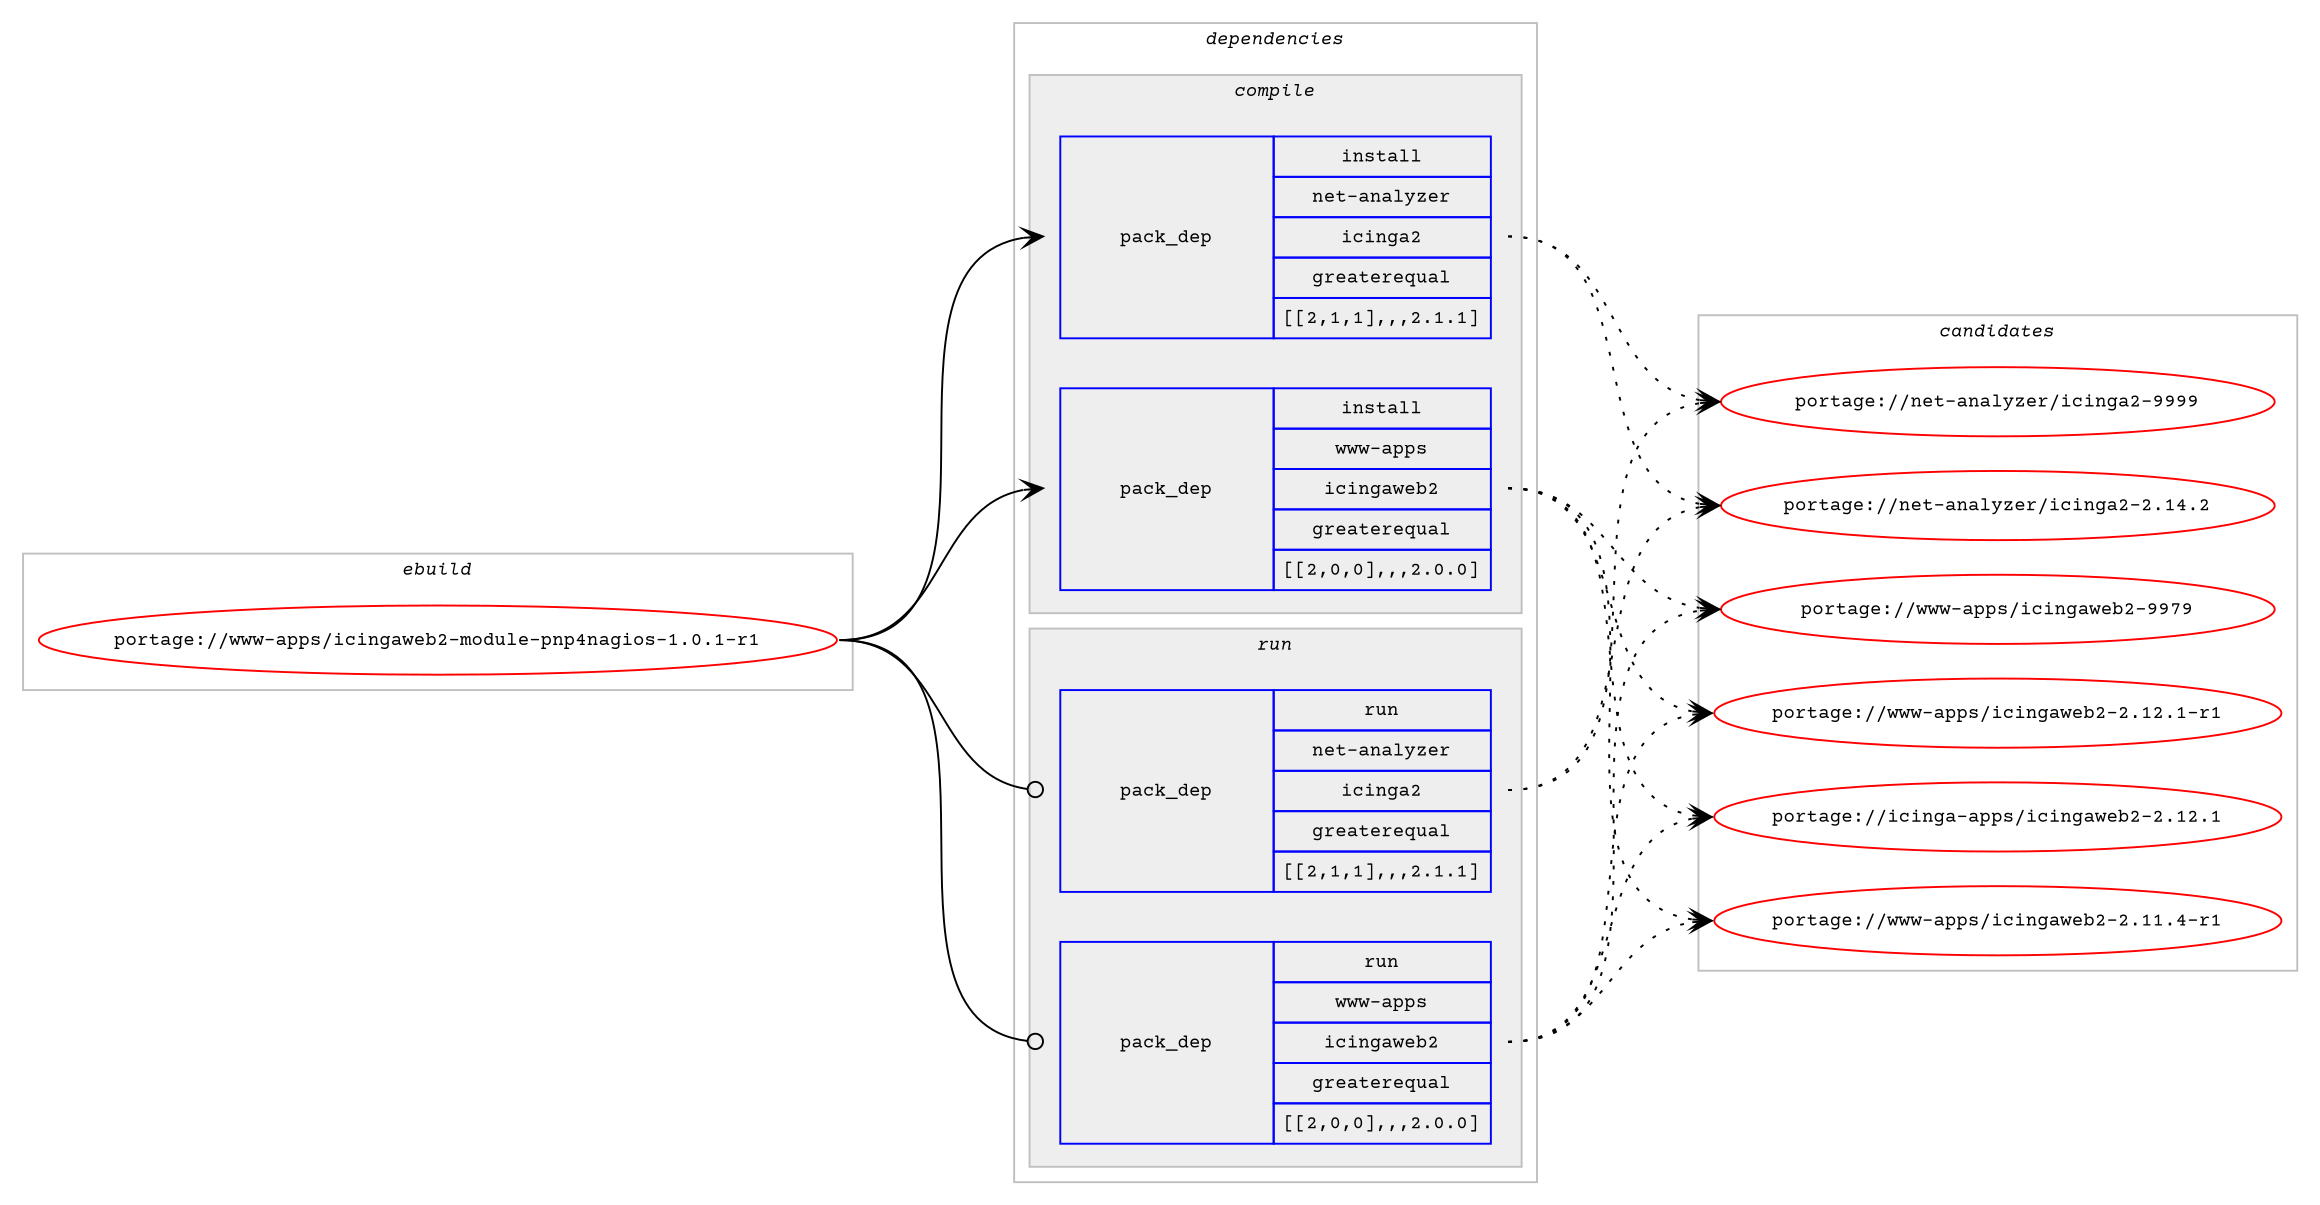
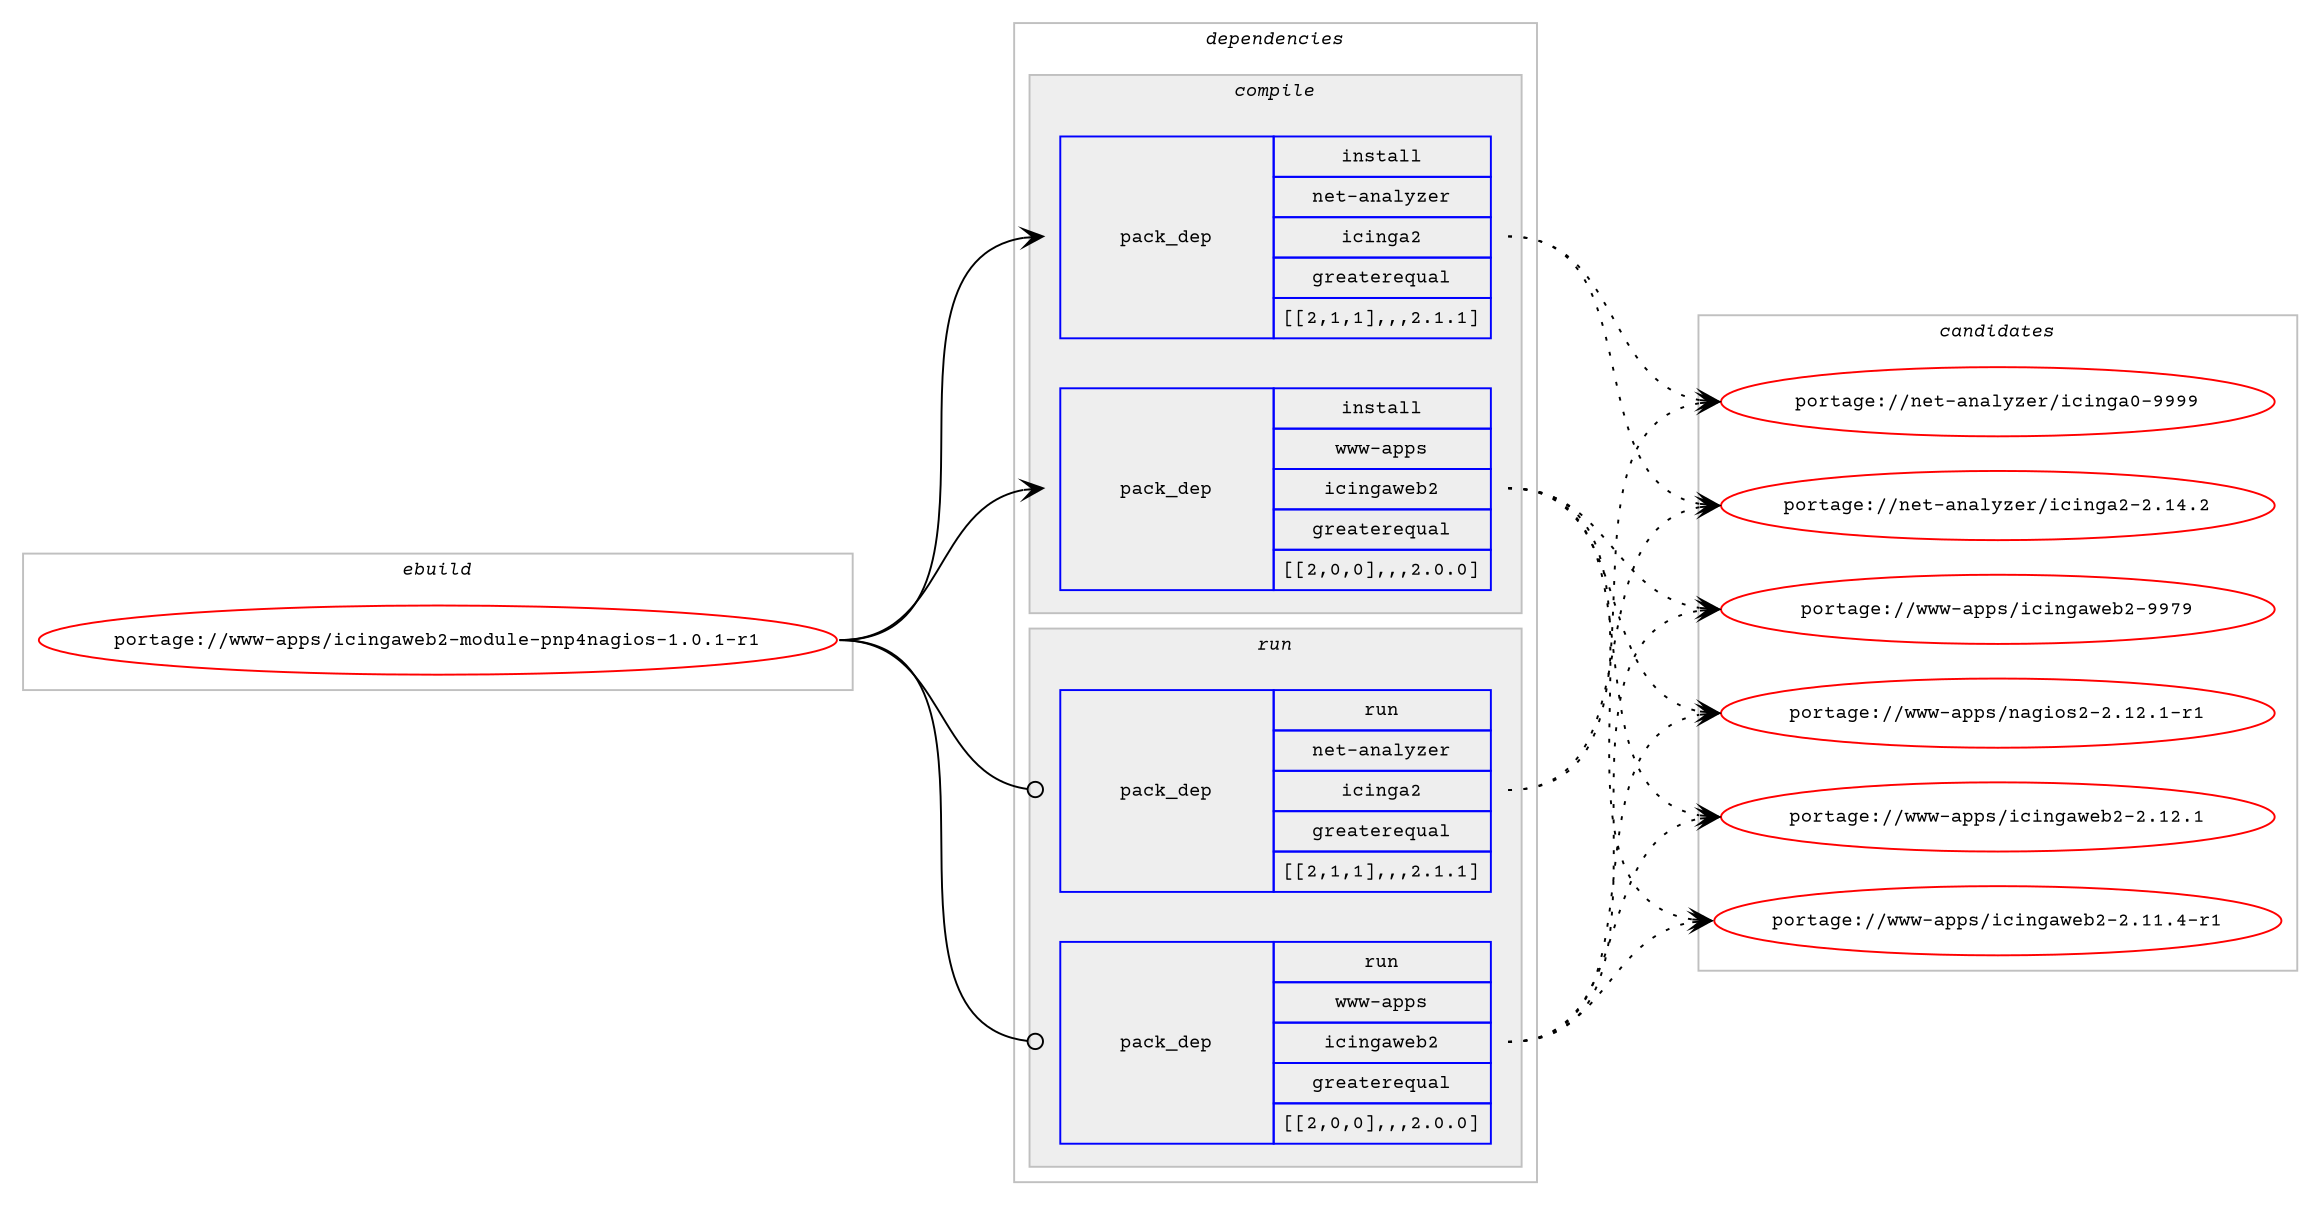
(1998, 402) -> (1998, 402)
(1998, 713) -> (1998, 713)
(1998, 817) -> (1998, 817)
